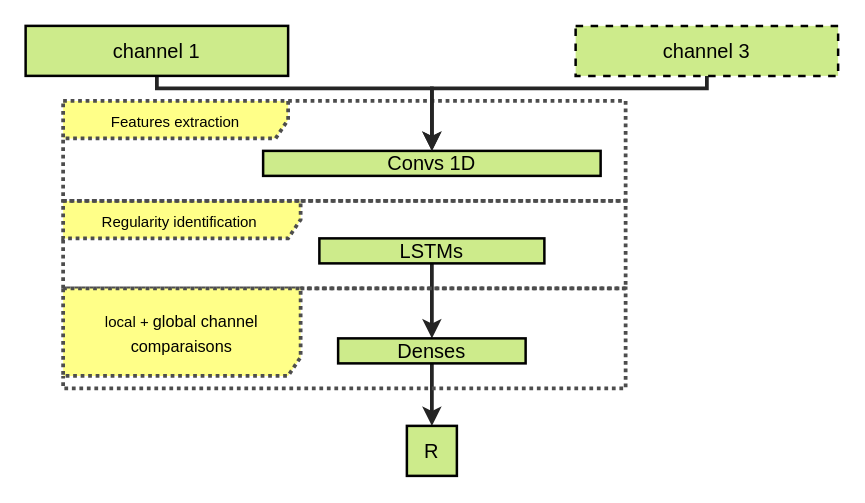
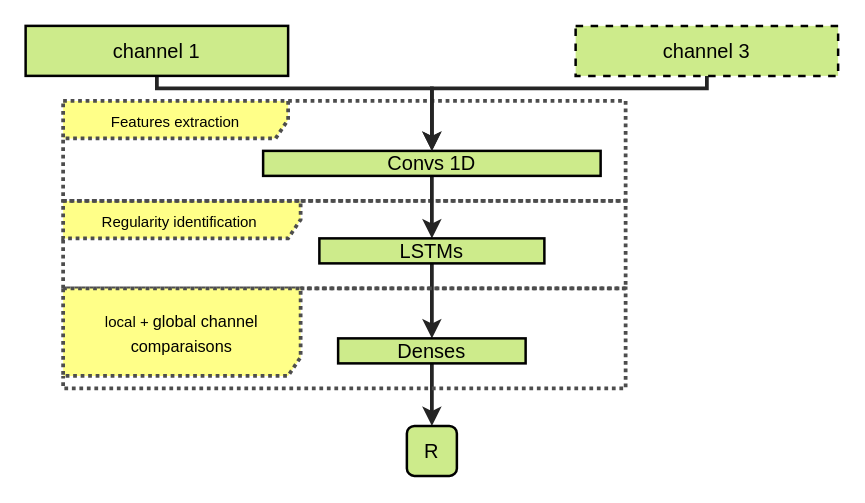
none -> (432, 197)
(432, 451) -> (432, 451)
